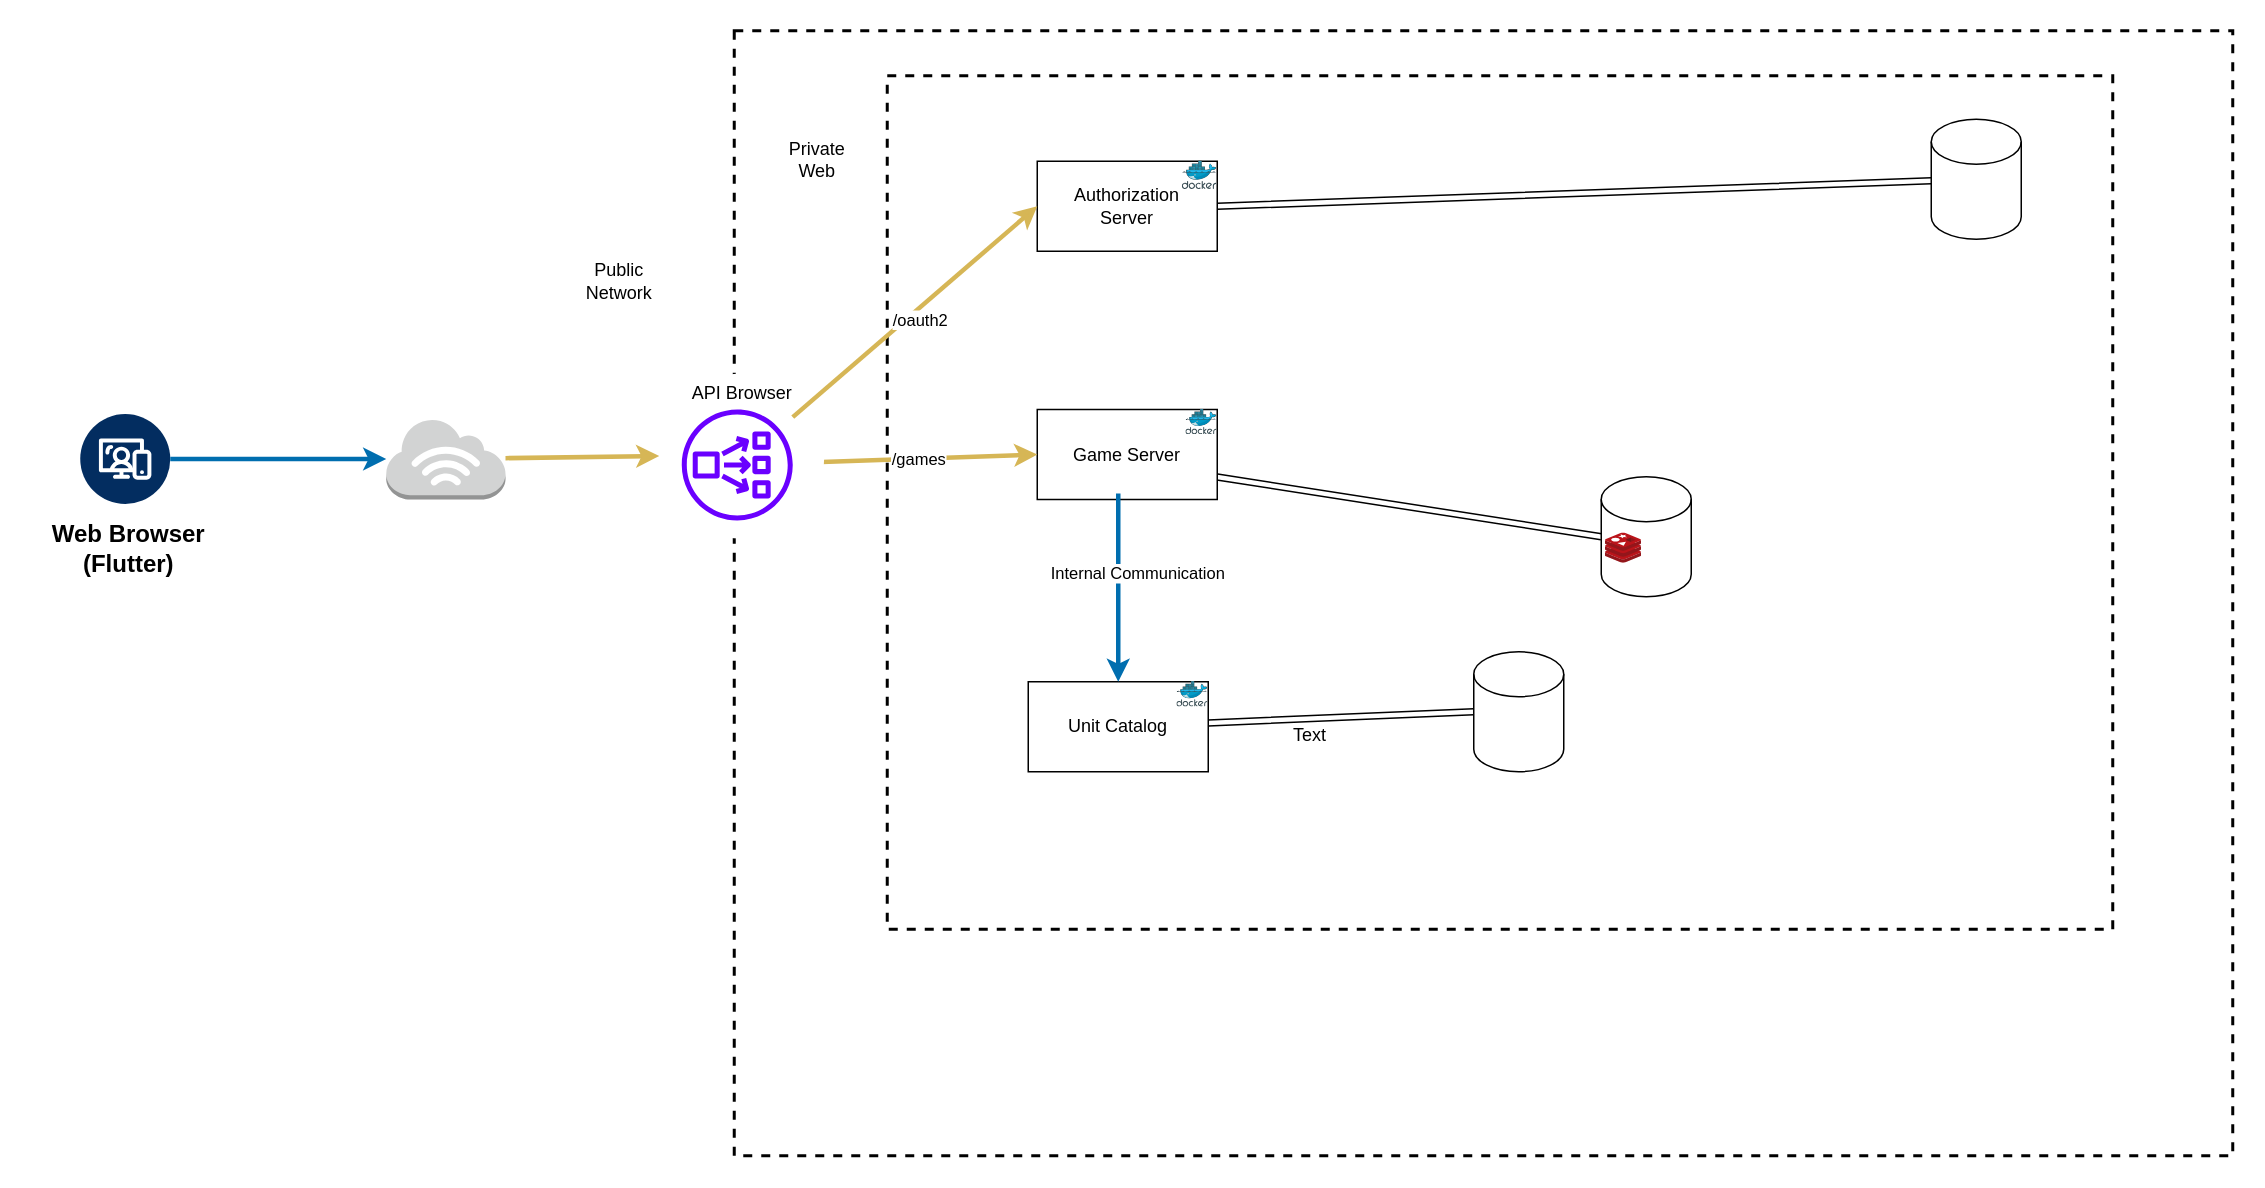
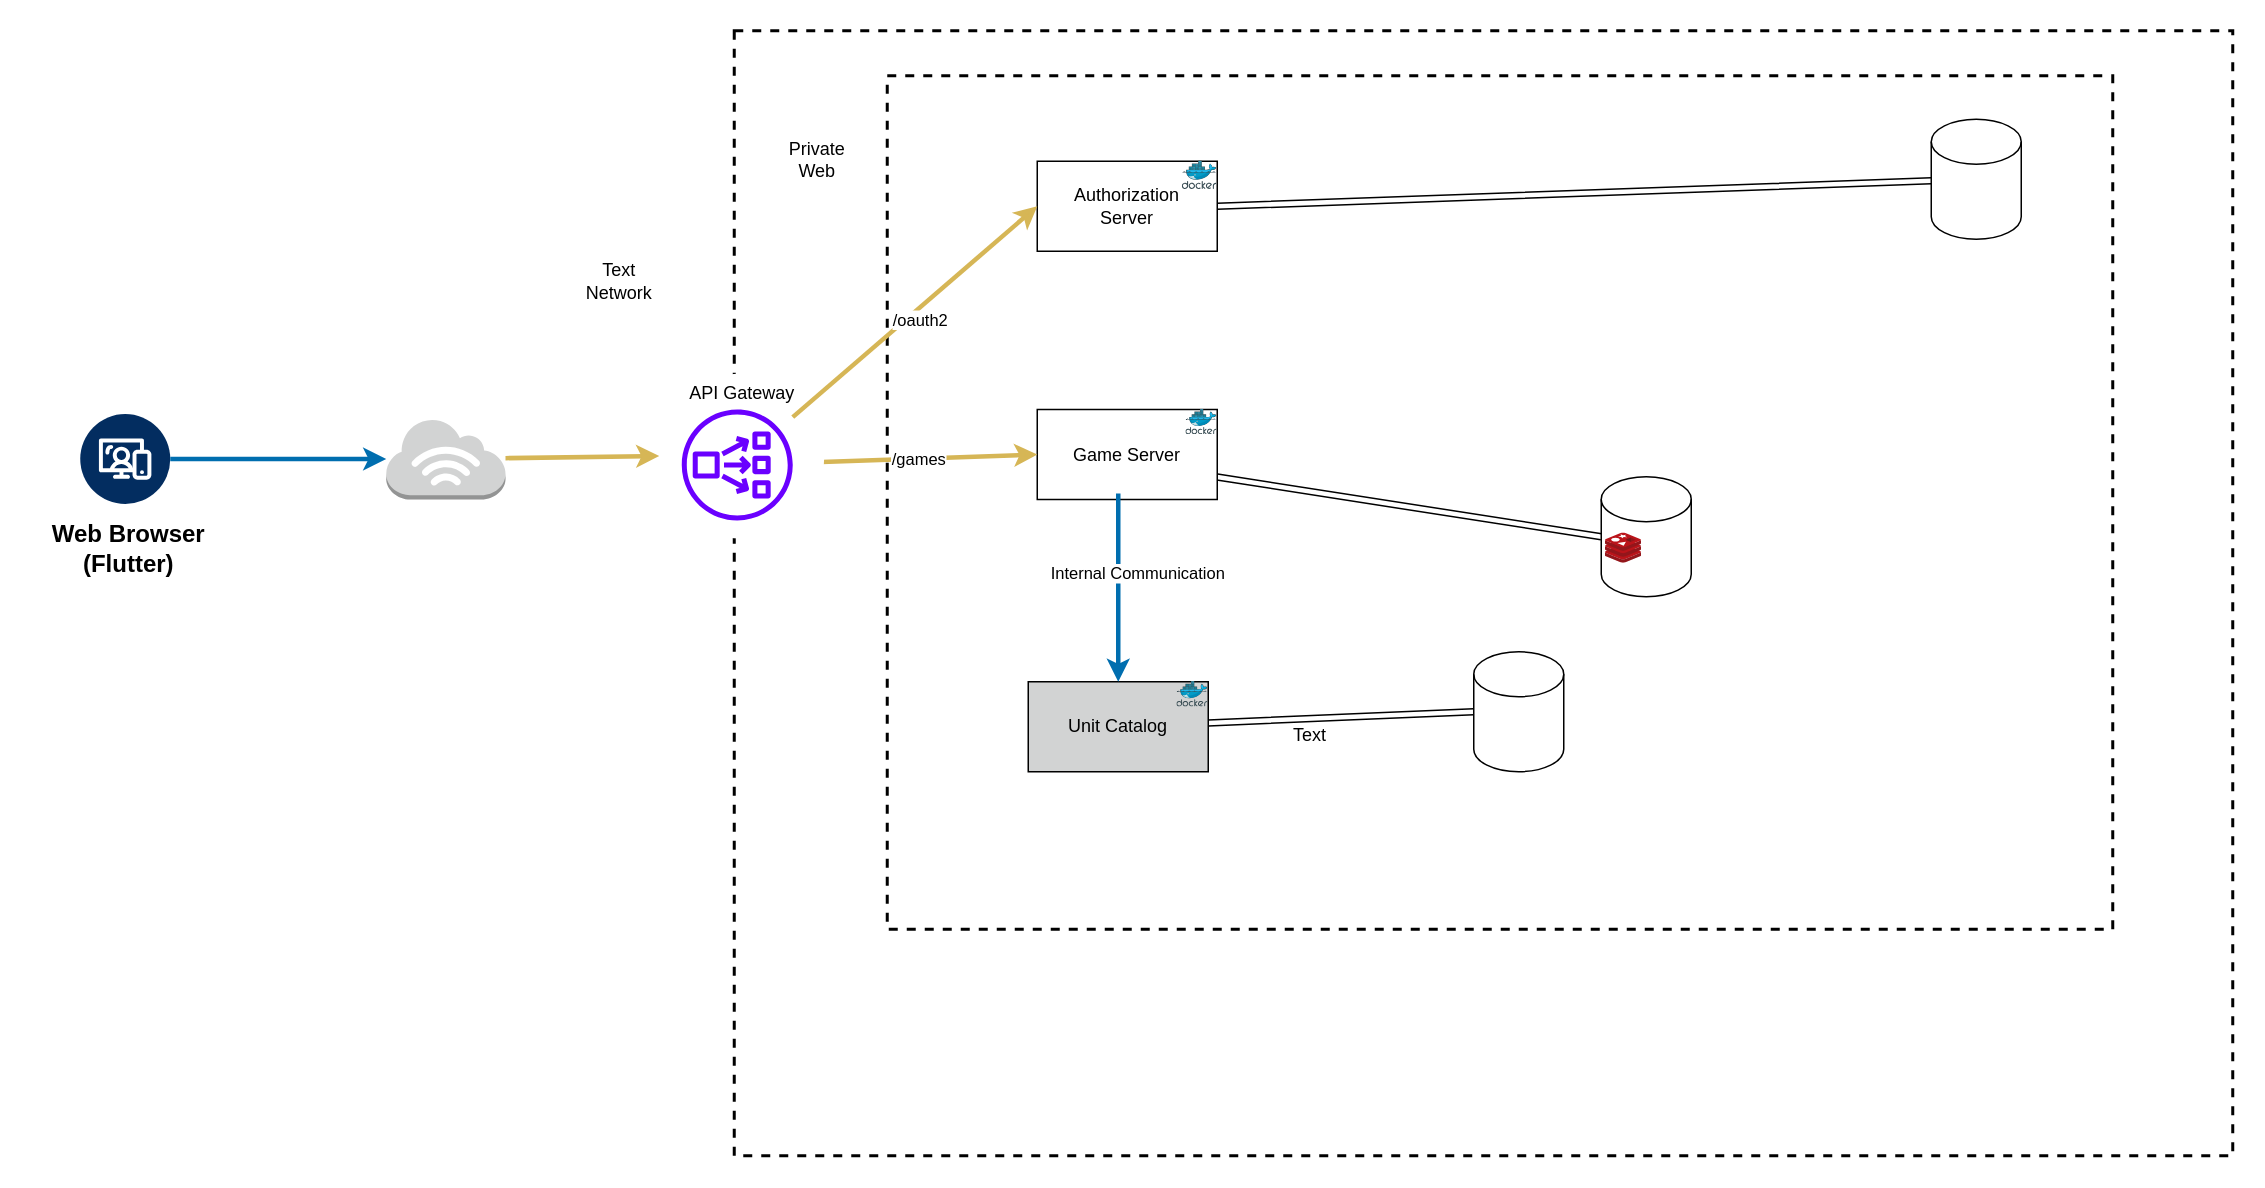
(620, 281) -> (620, 281)
(743, 394) -> (743, 394)
(1118, 727) -> (1118, 727)
